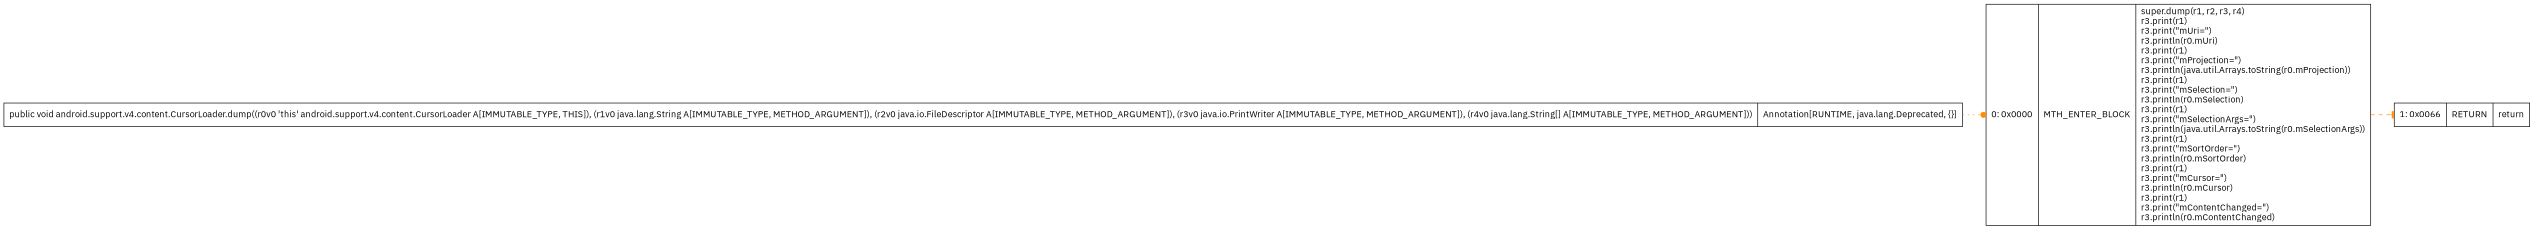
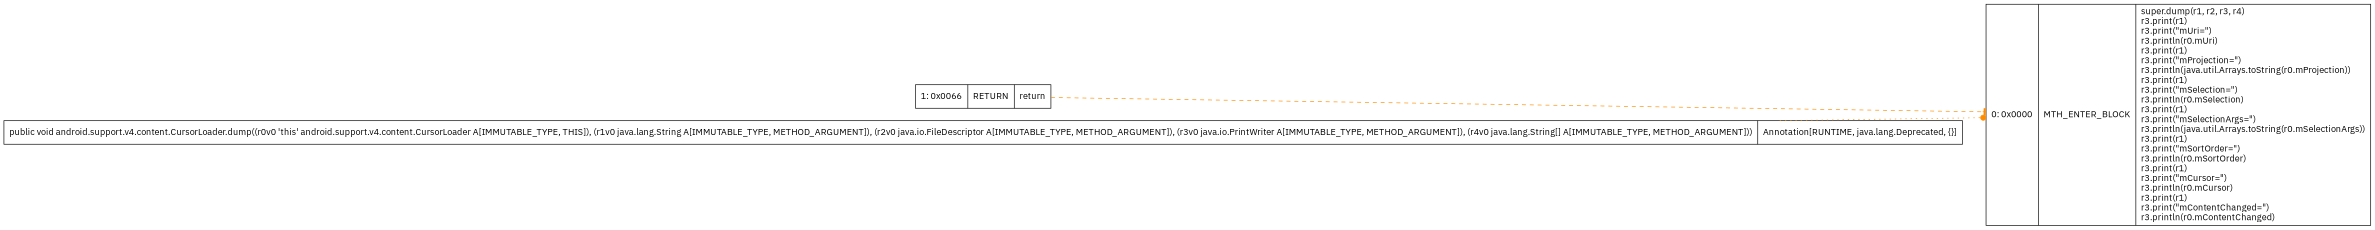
(2381, 115) -> (1517, 105)
